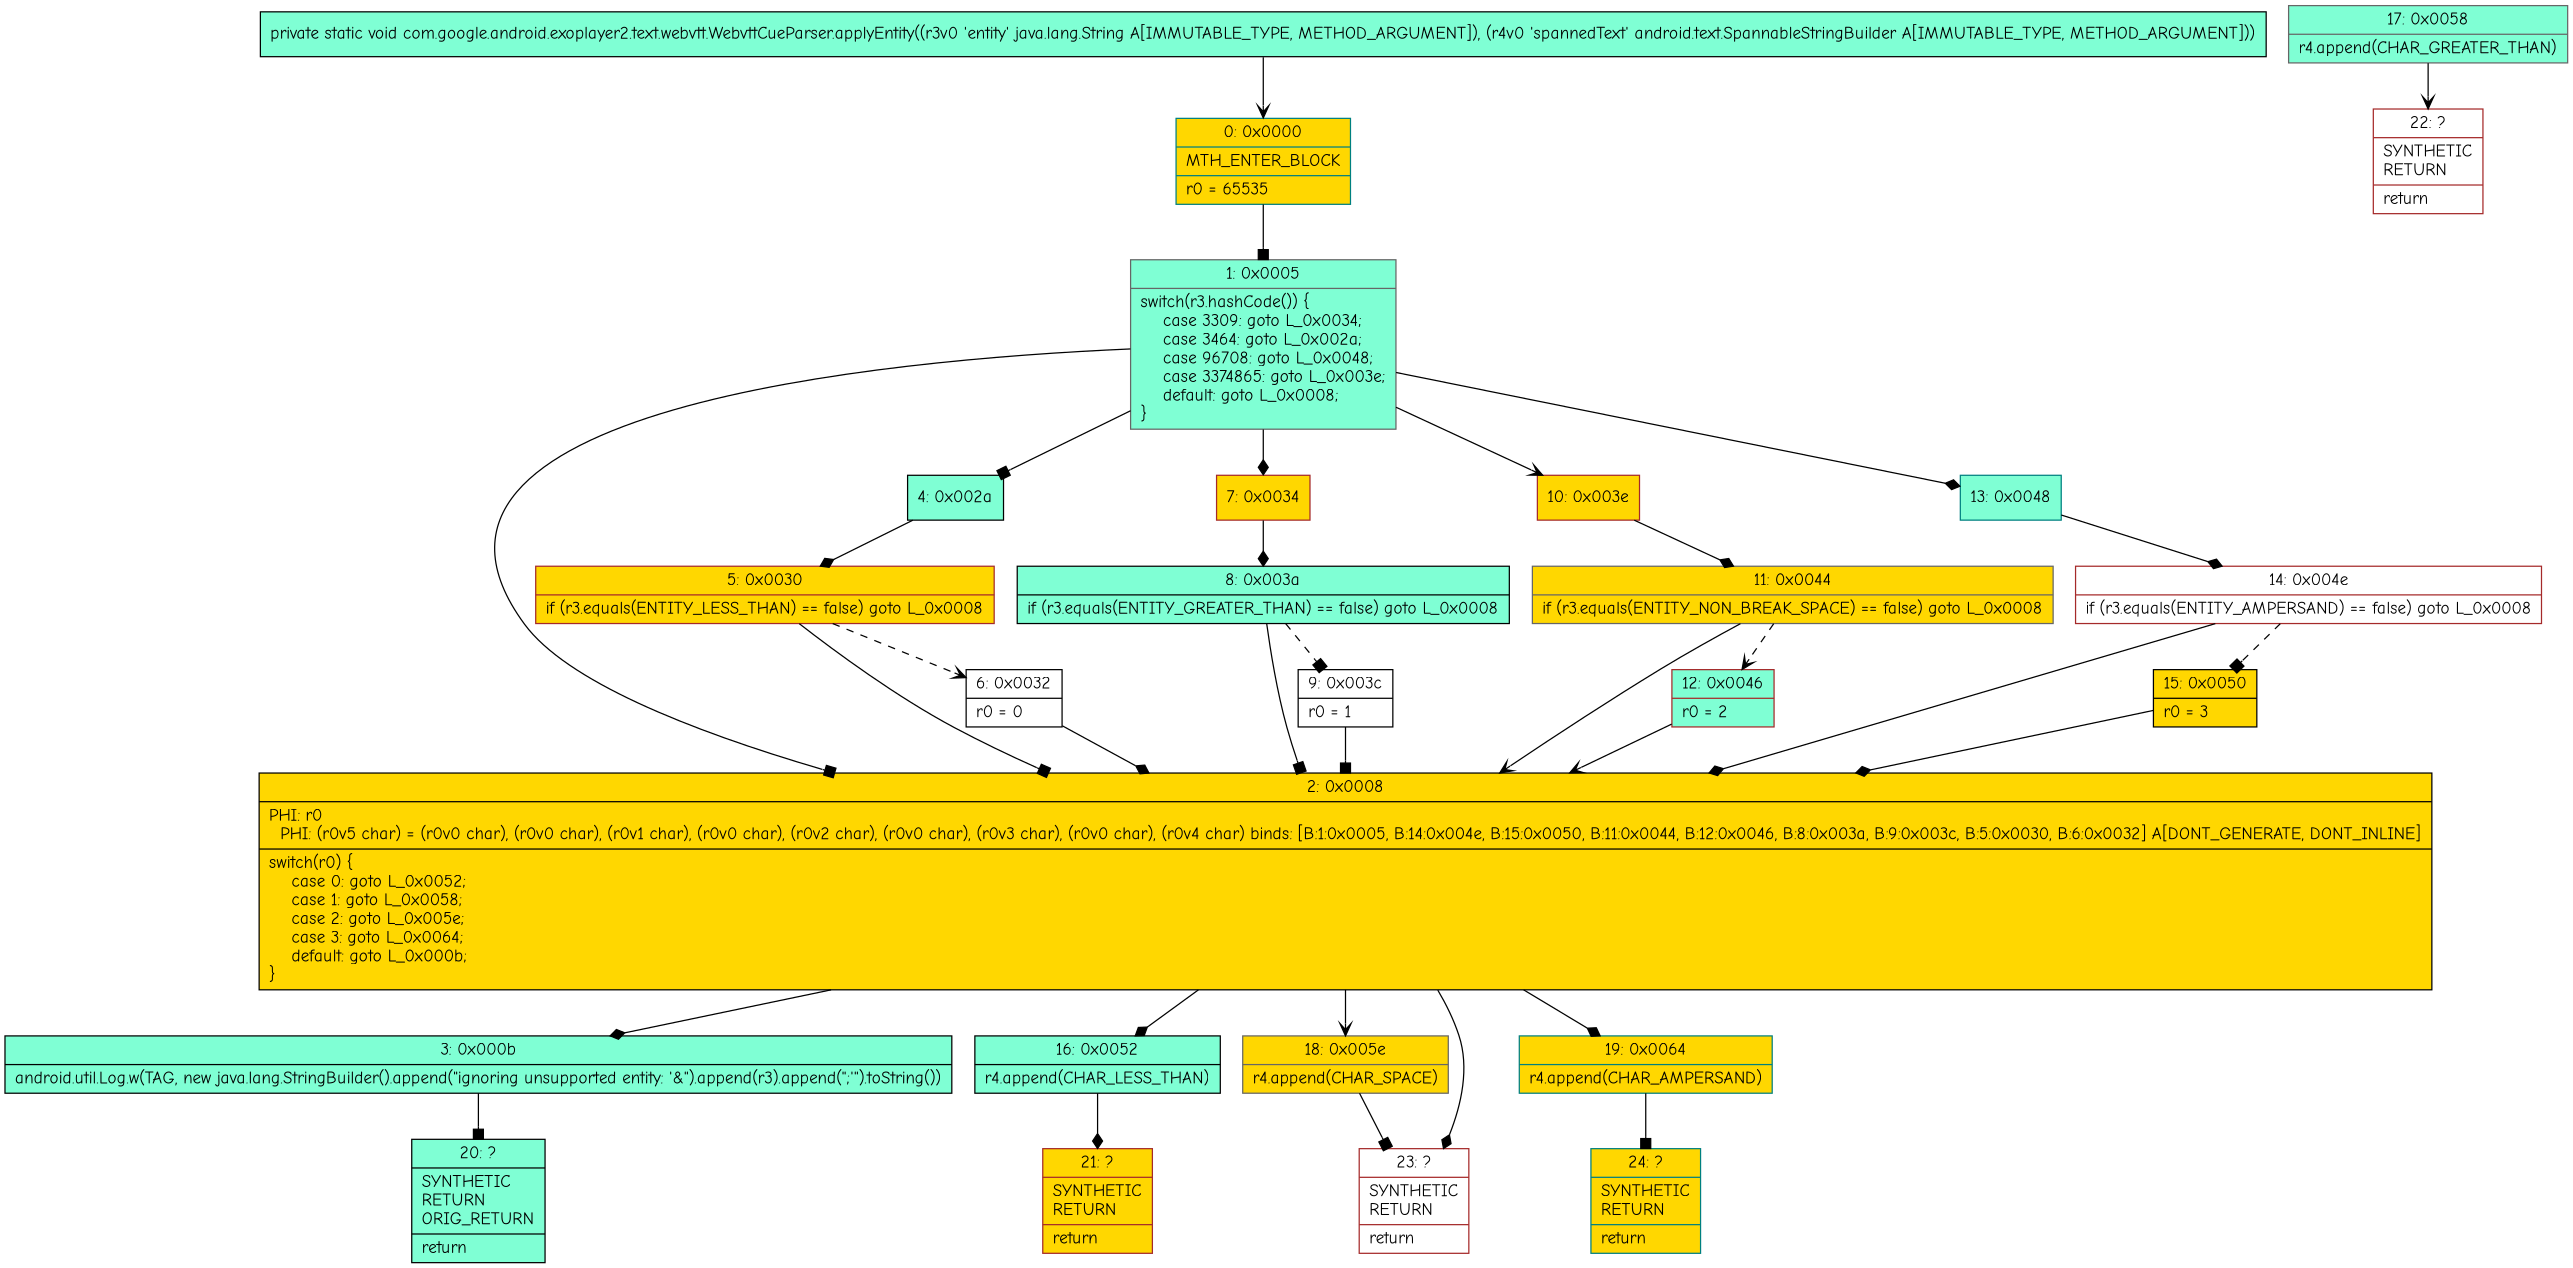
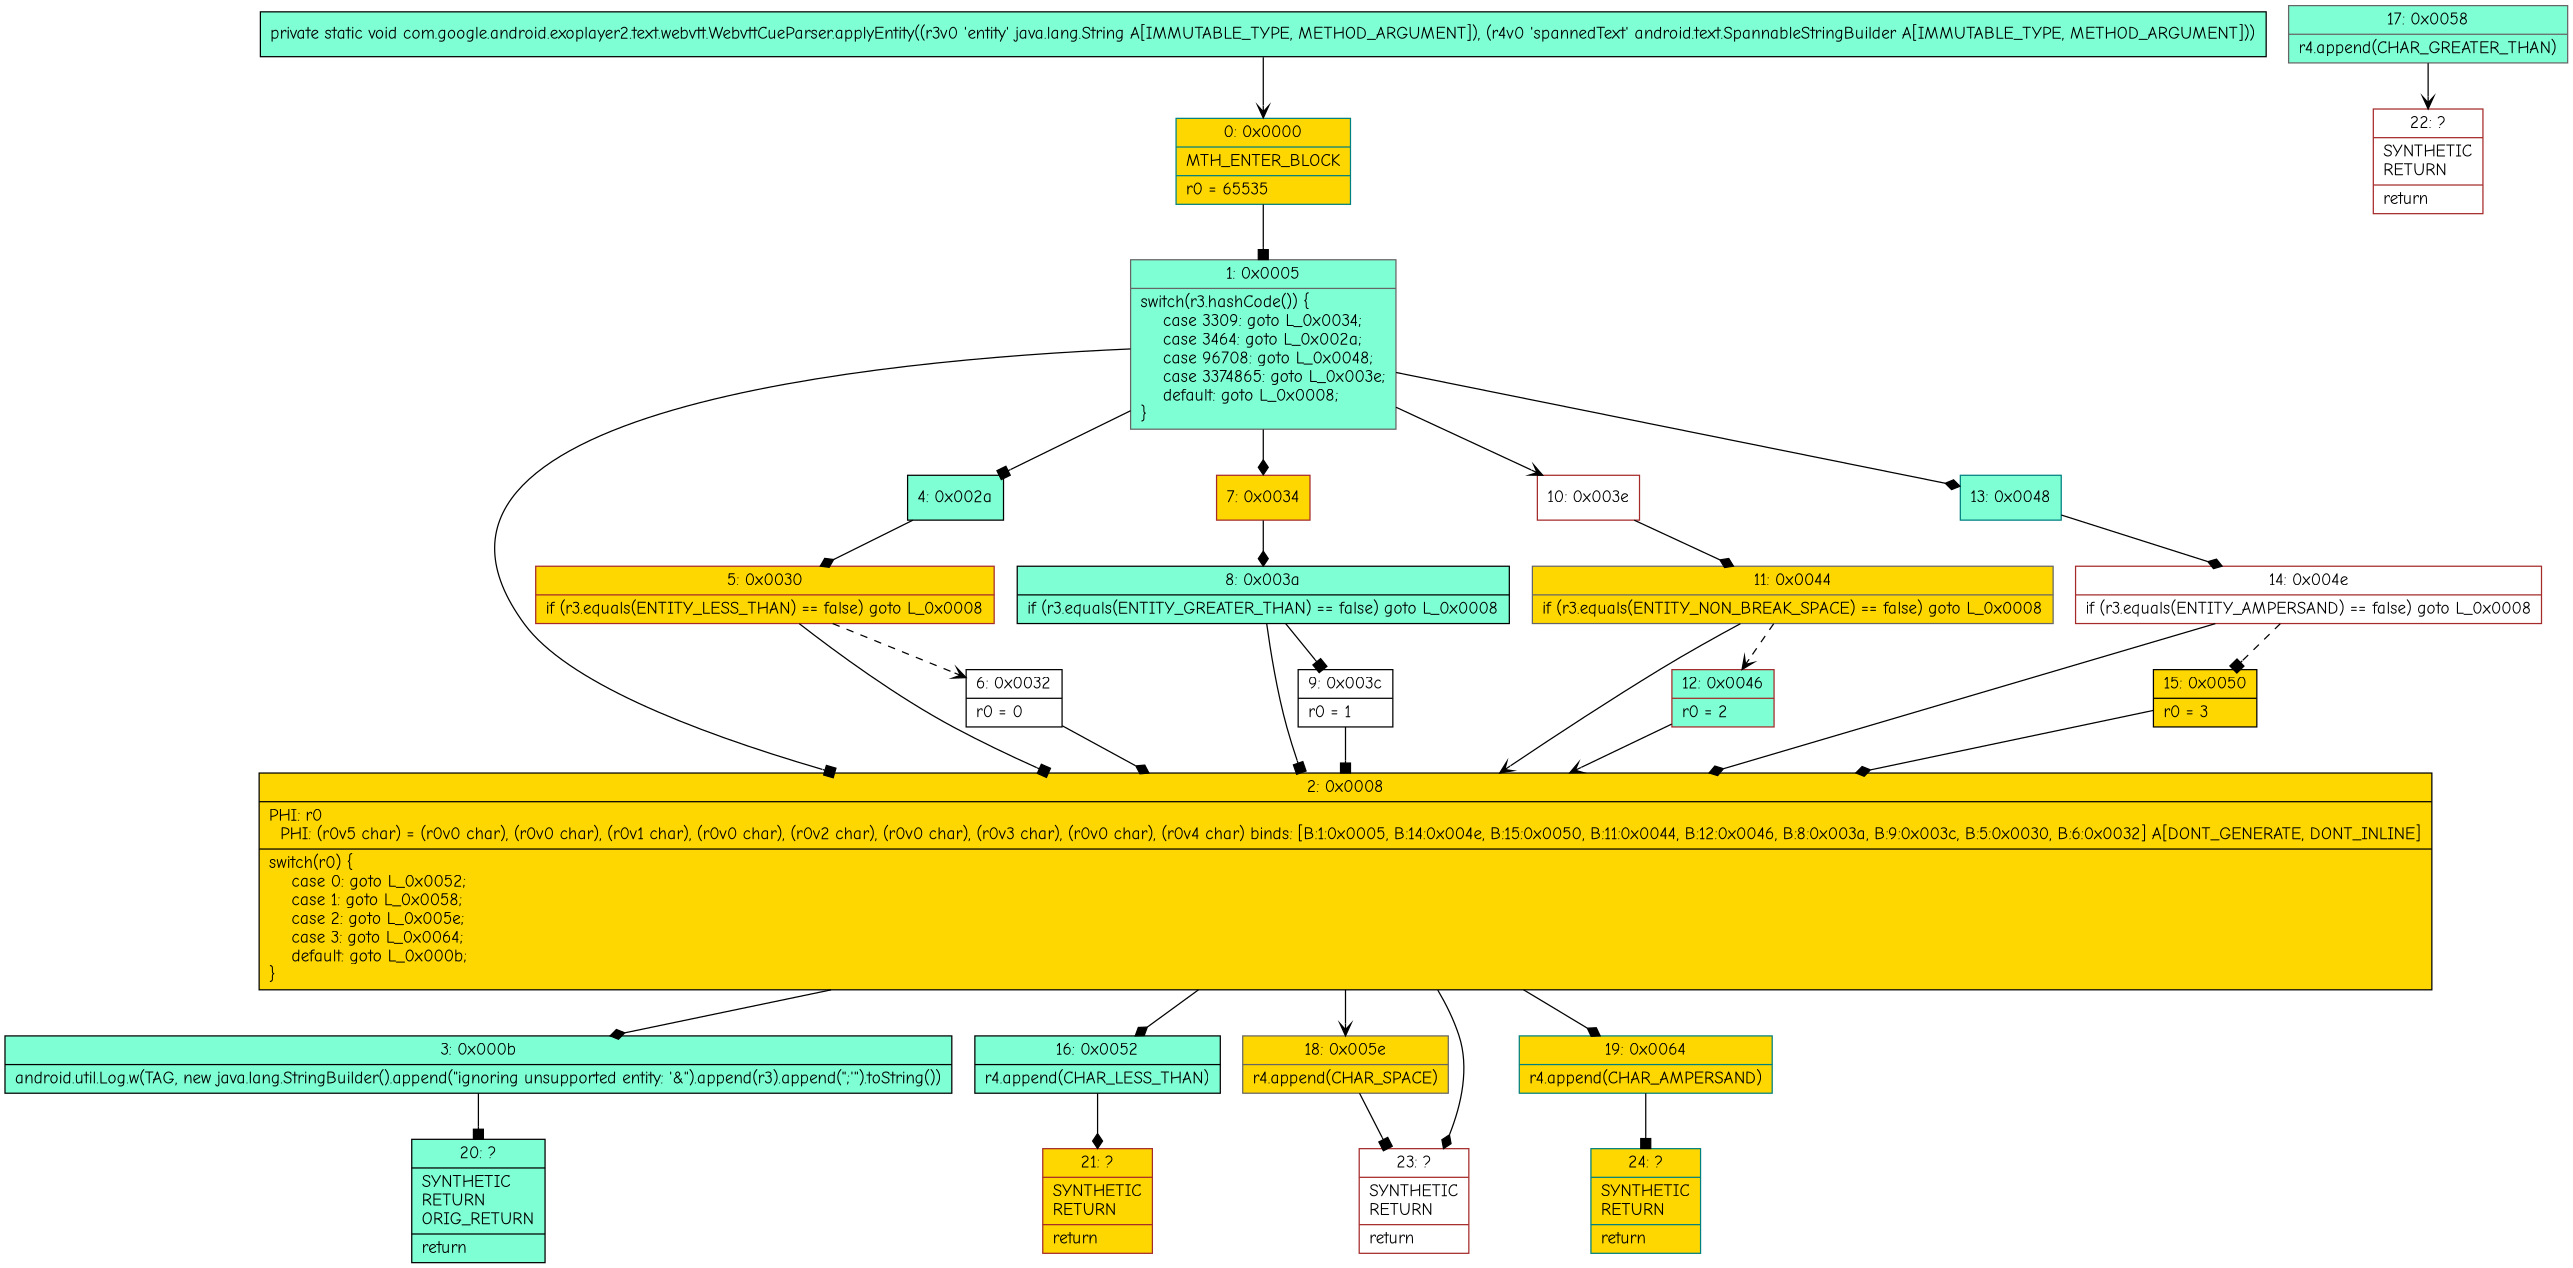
(1588, 498) -> (1588, 498)
(1300, 642) -> (1300, 642)
